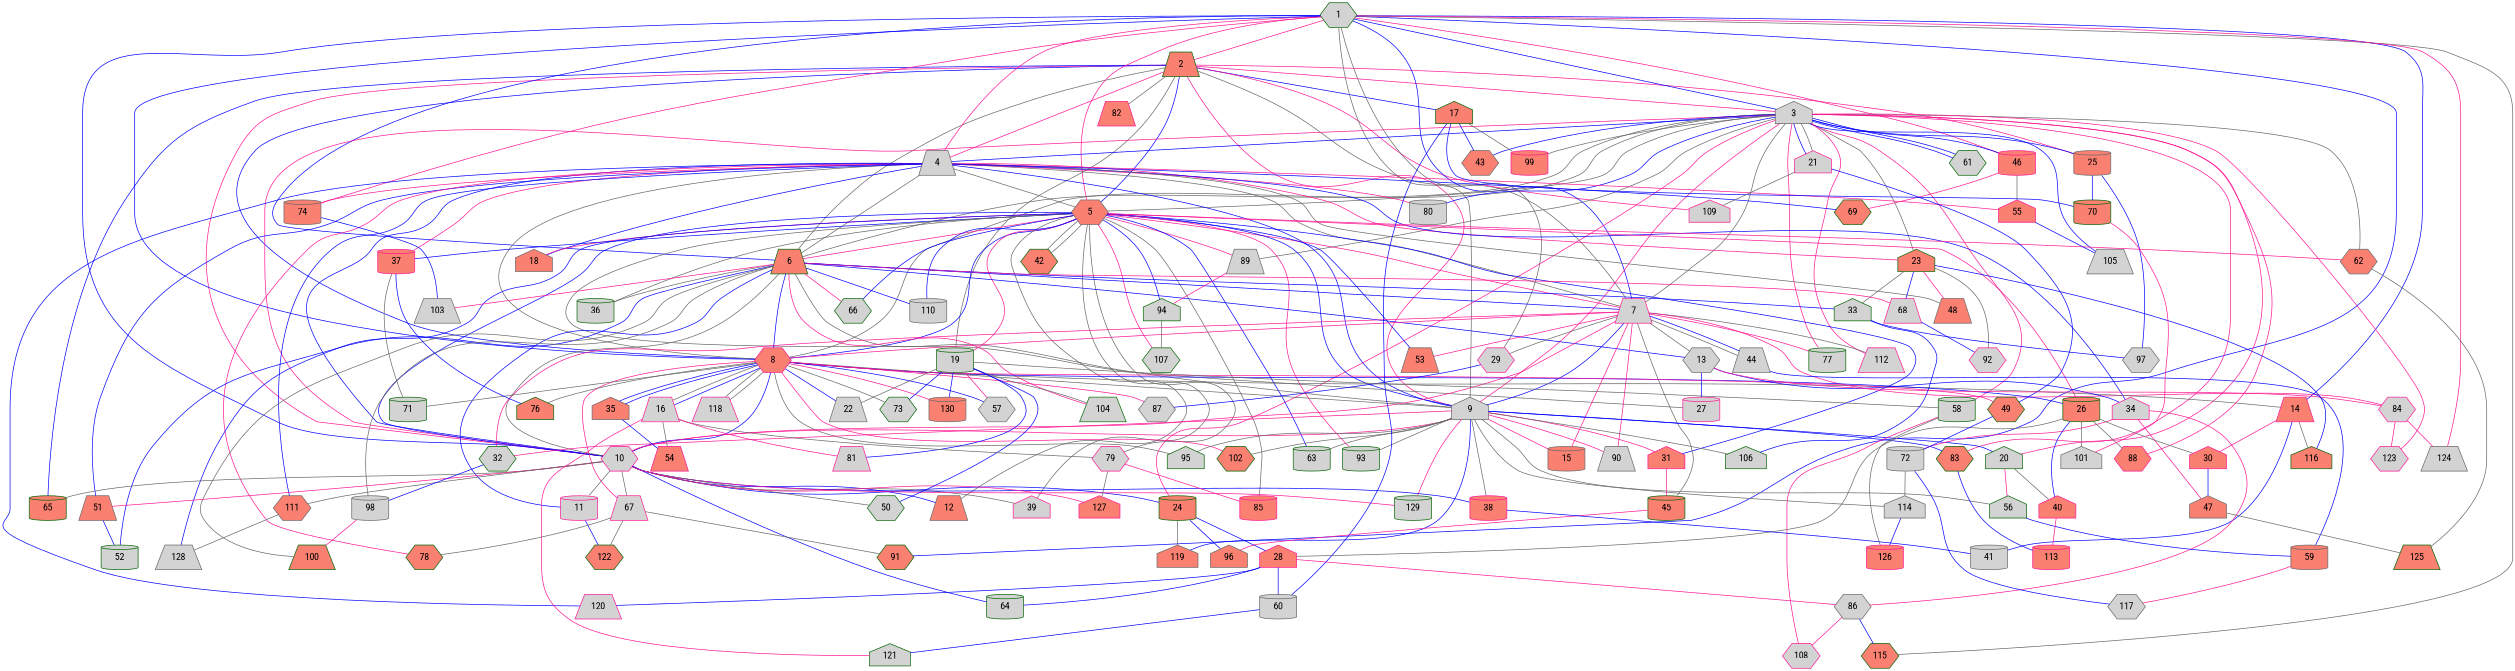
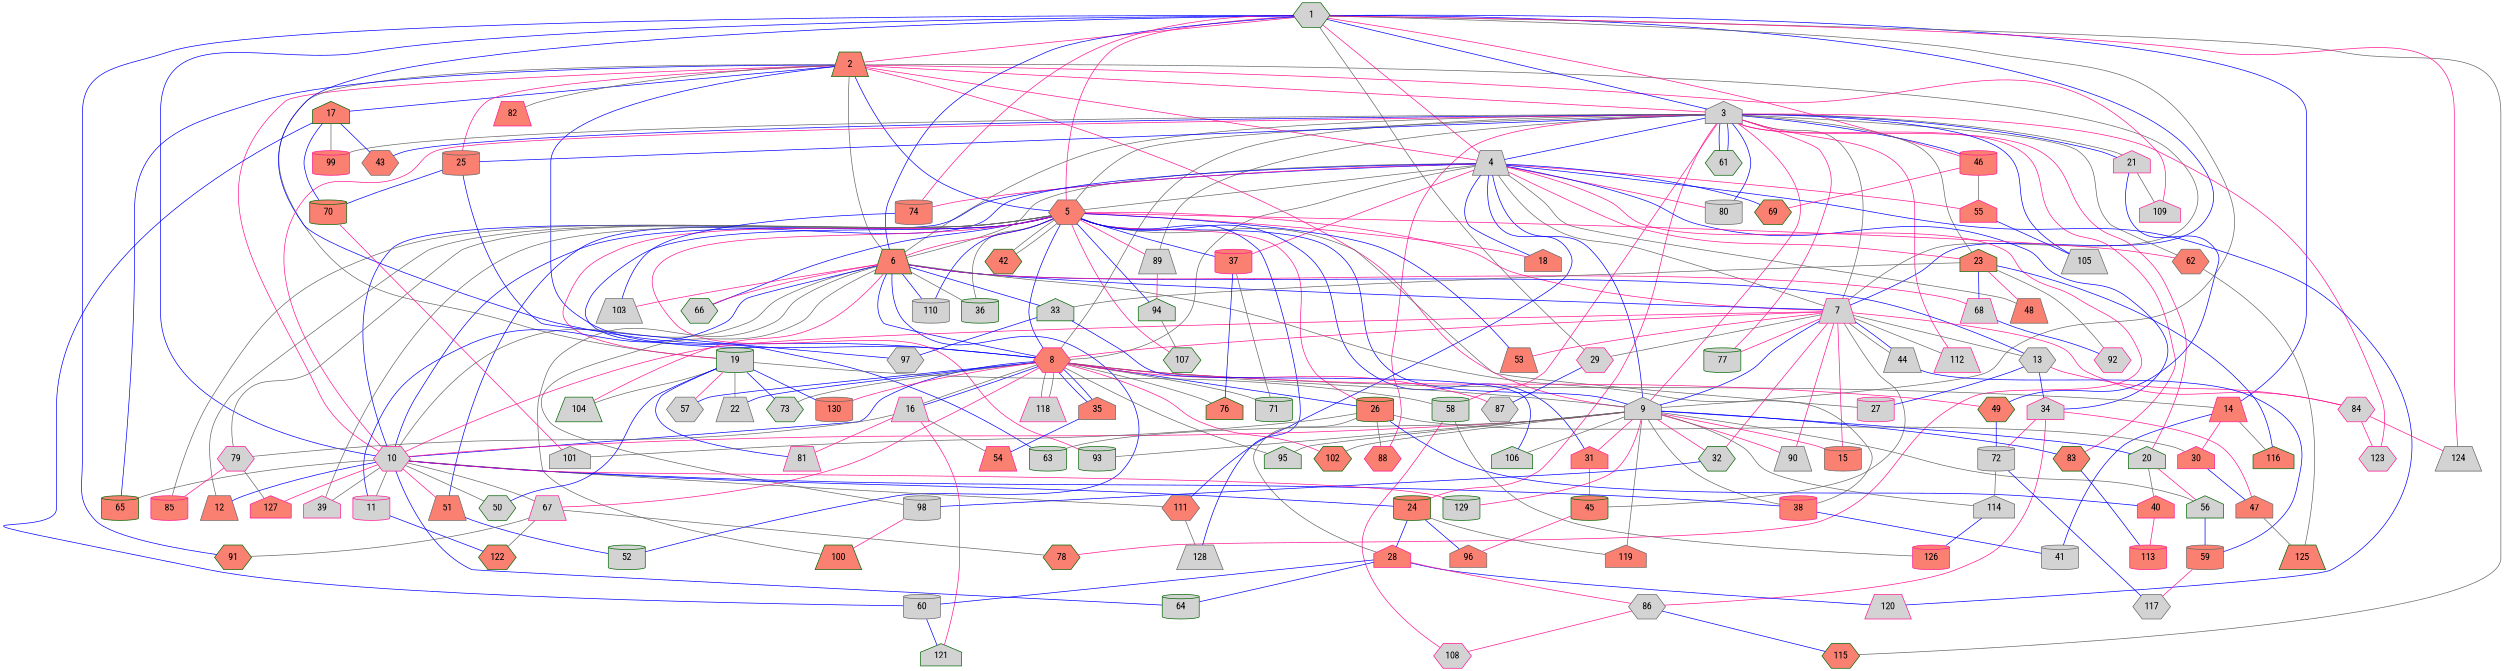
(1245, 387) -> (1435, 366)
(1438, 520) -> (1634, 482)
